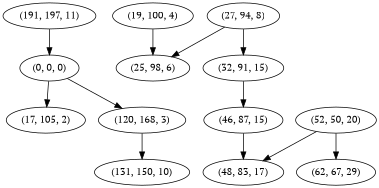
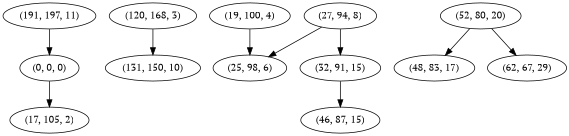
(91, 92) -> none
(336, 120) -> (481, 16)
(243, 143) -> none
